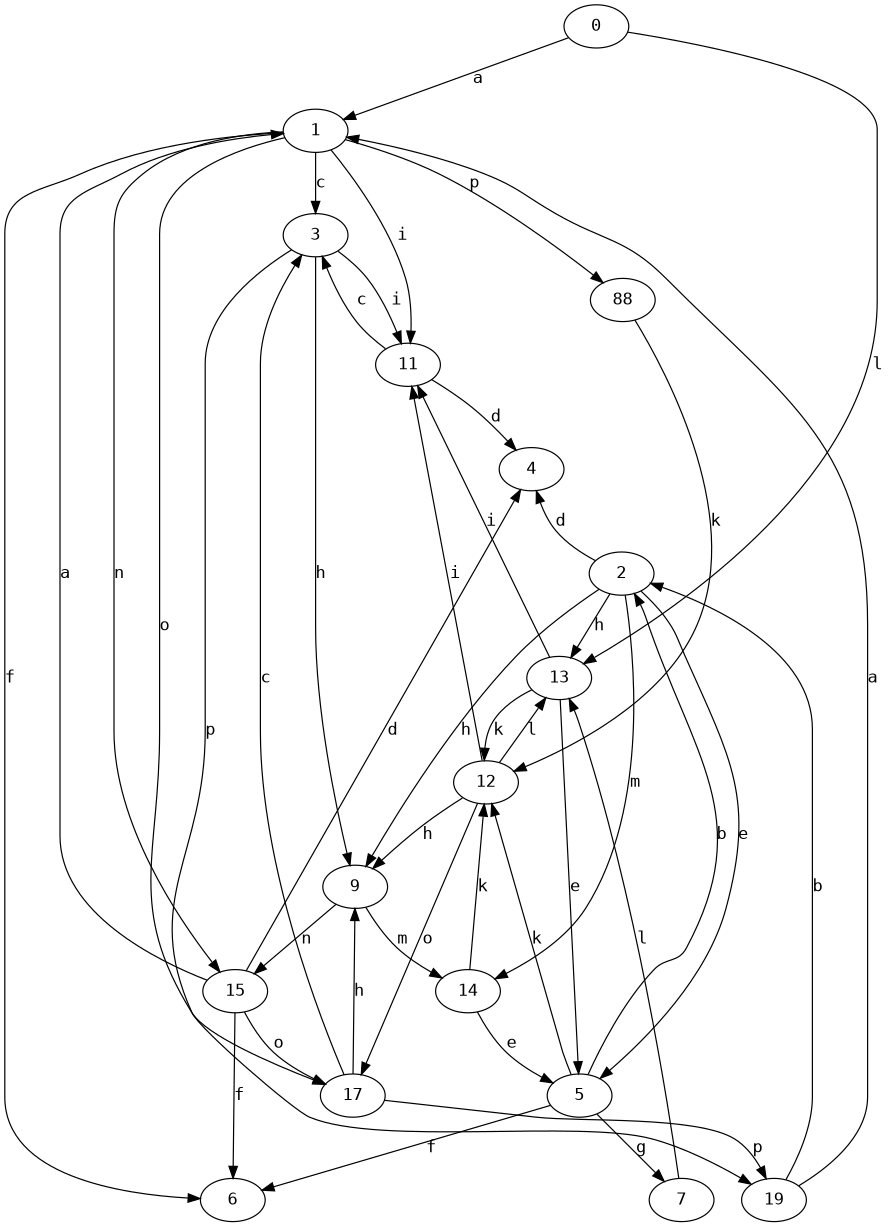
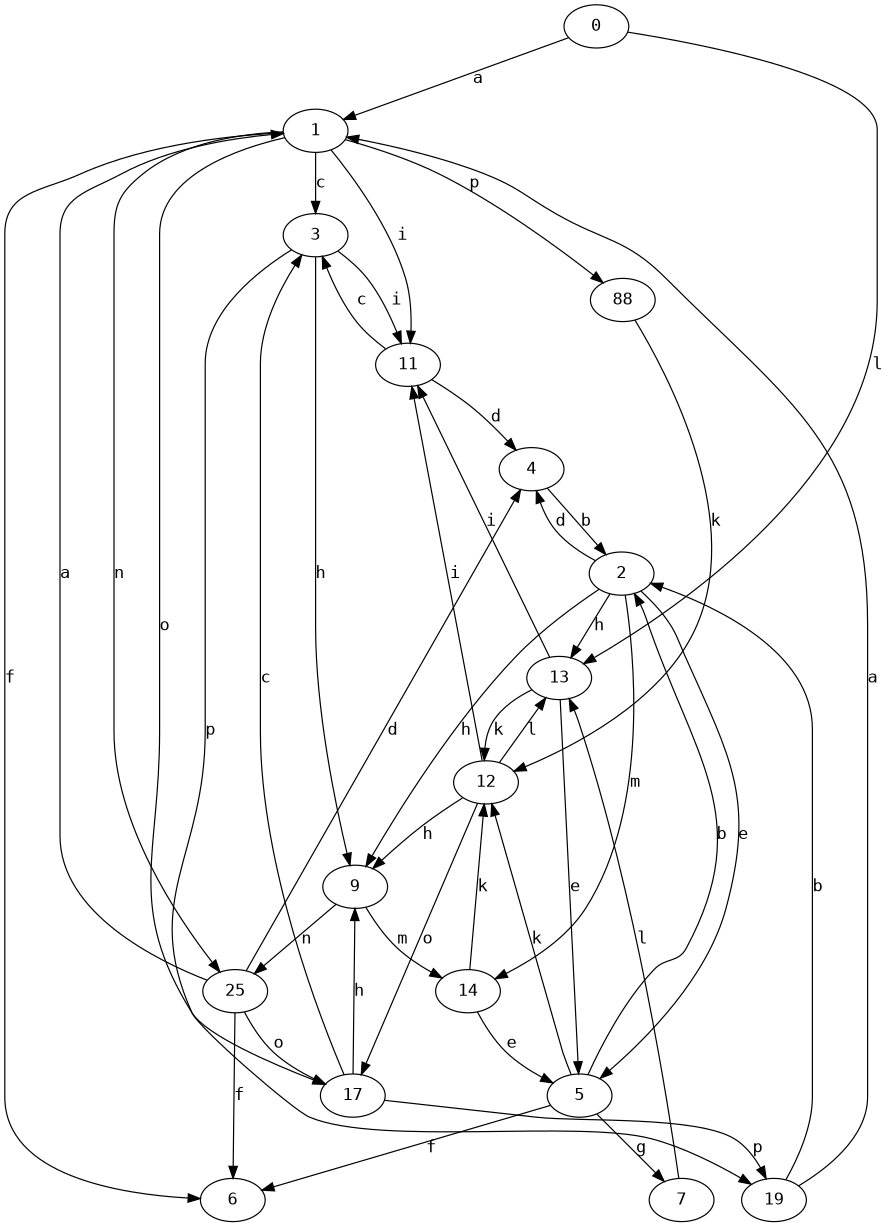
none -> (572, 517)
(235, 991) -> (235, 991)
